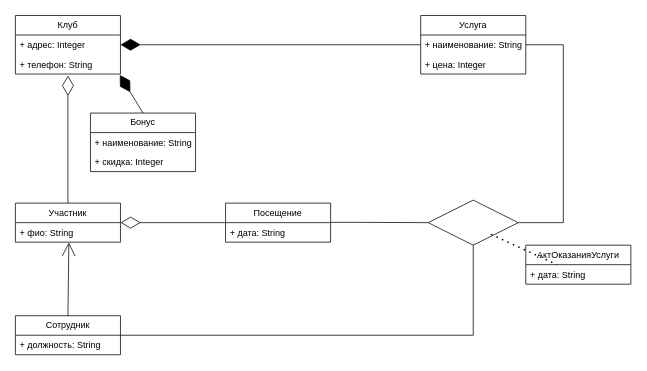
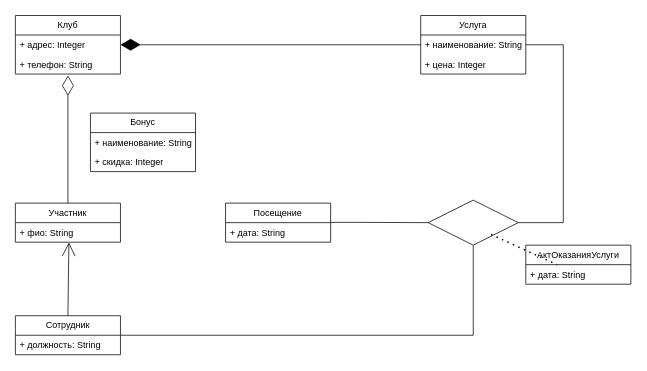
(136, 101) -> none
(182, 222) -> none
